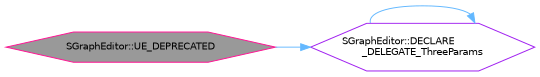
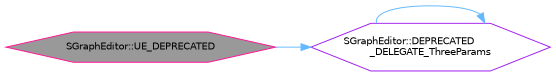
(423, 47) -> (431, 47)
